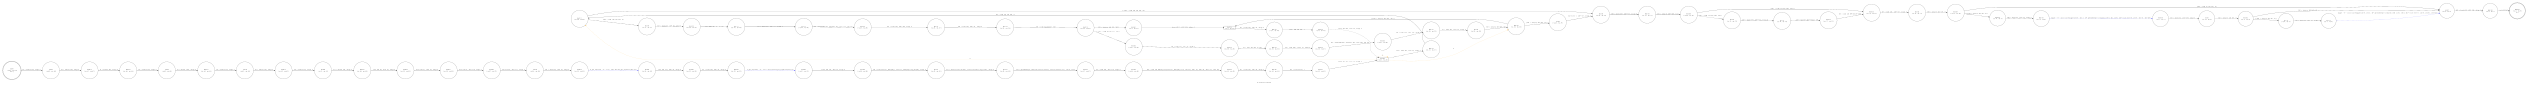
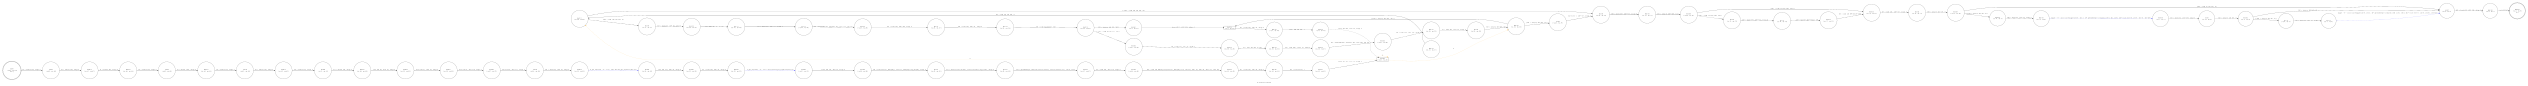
(1405, 55) -> none
